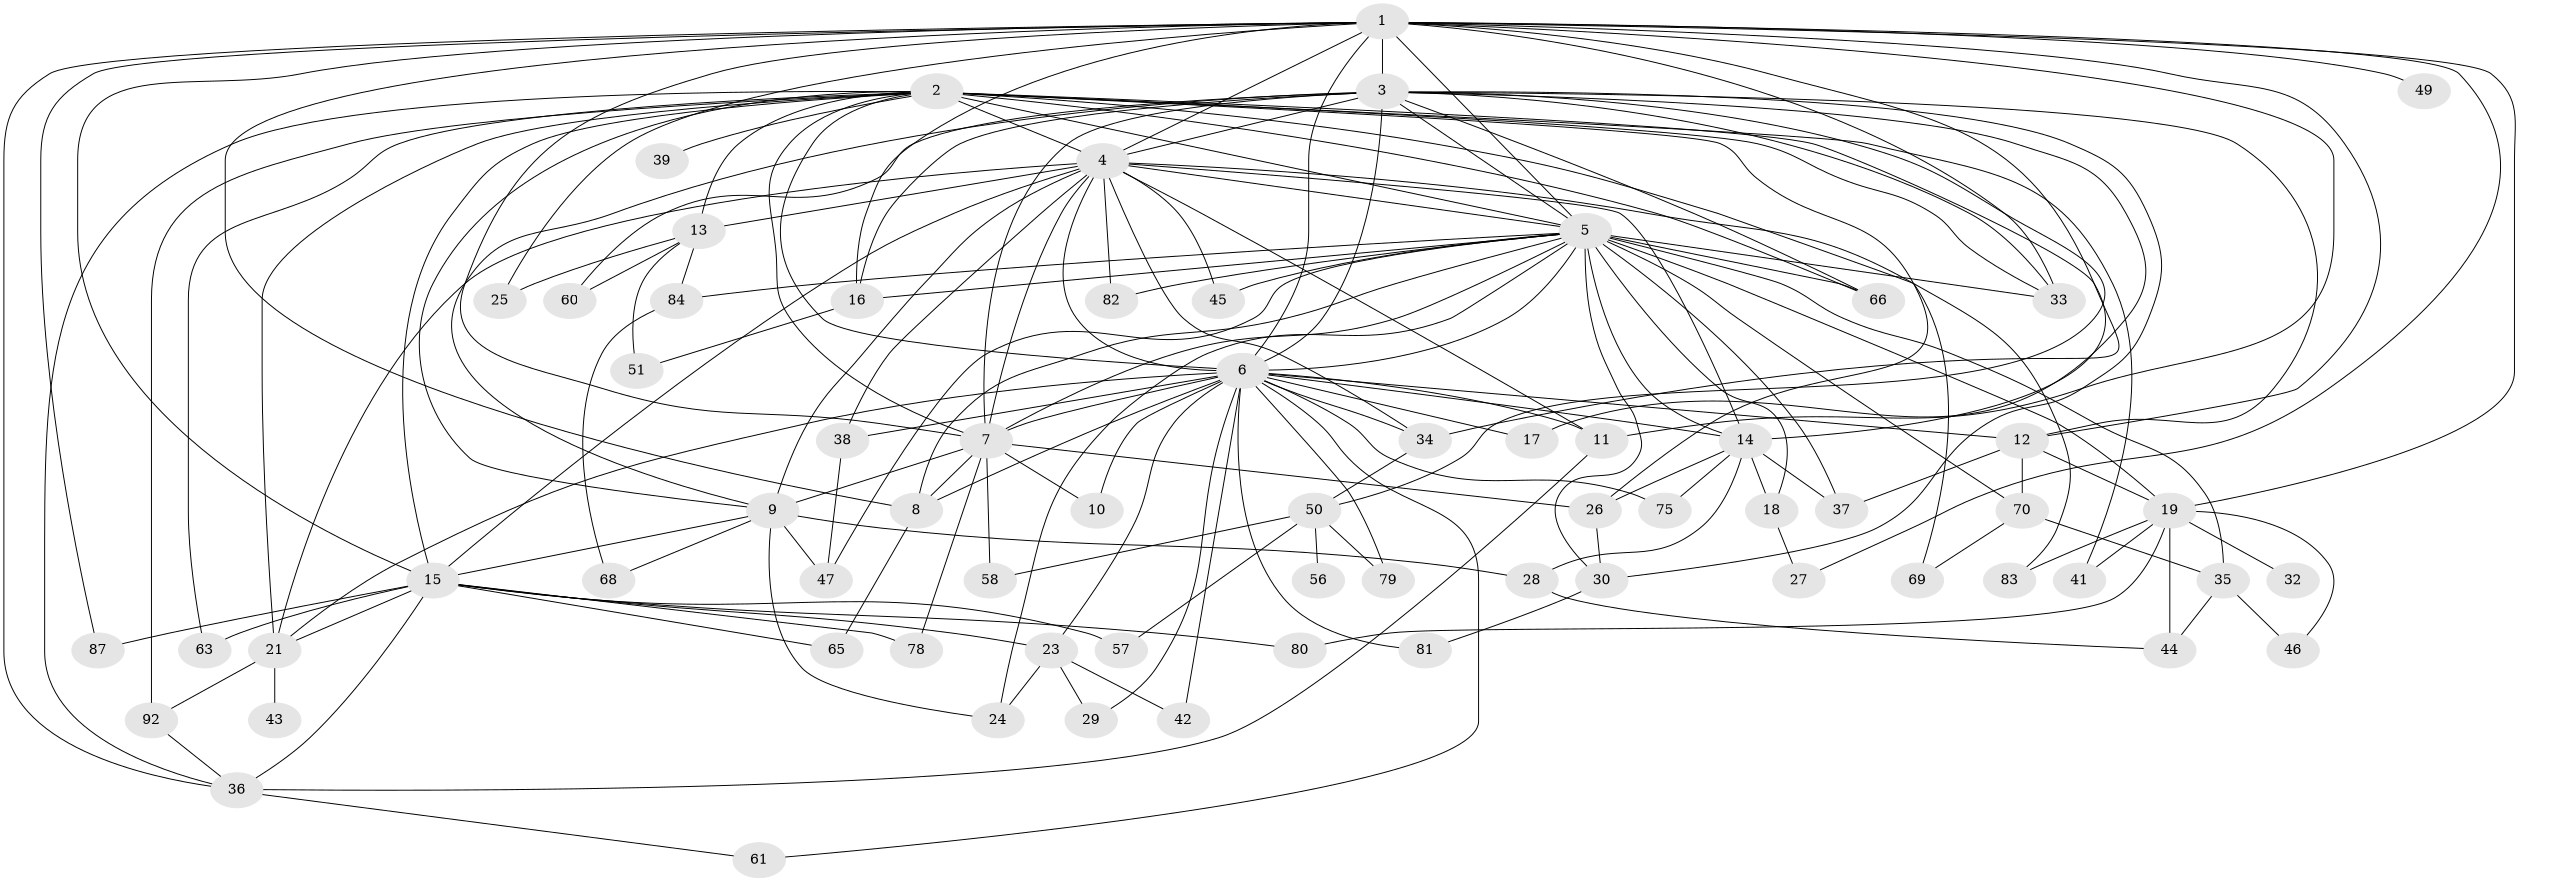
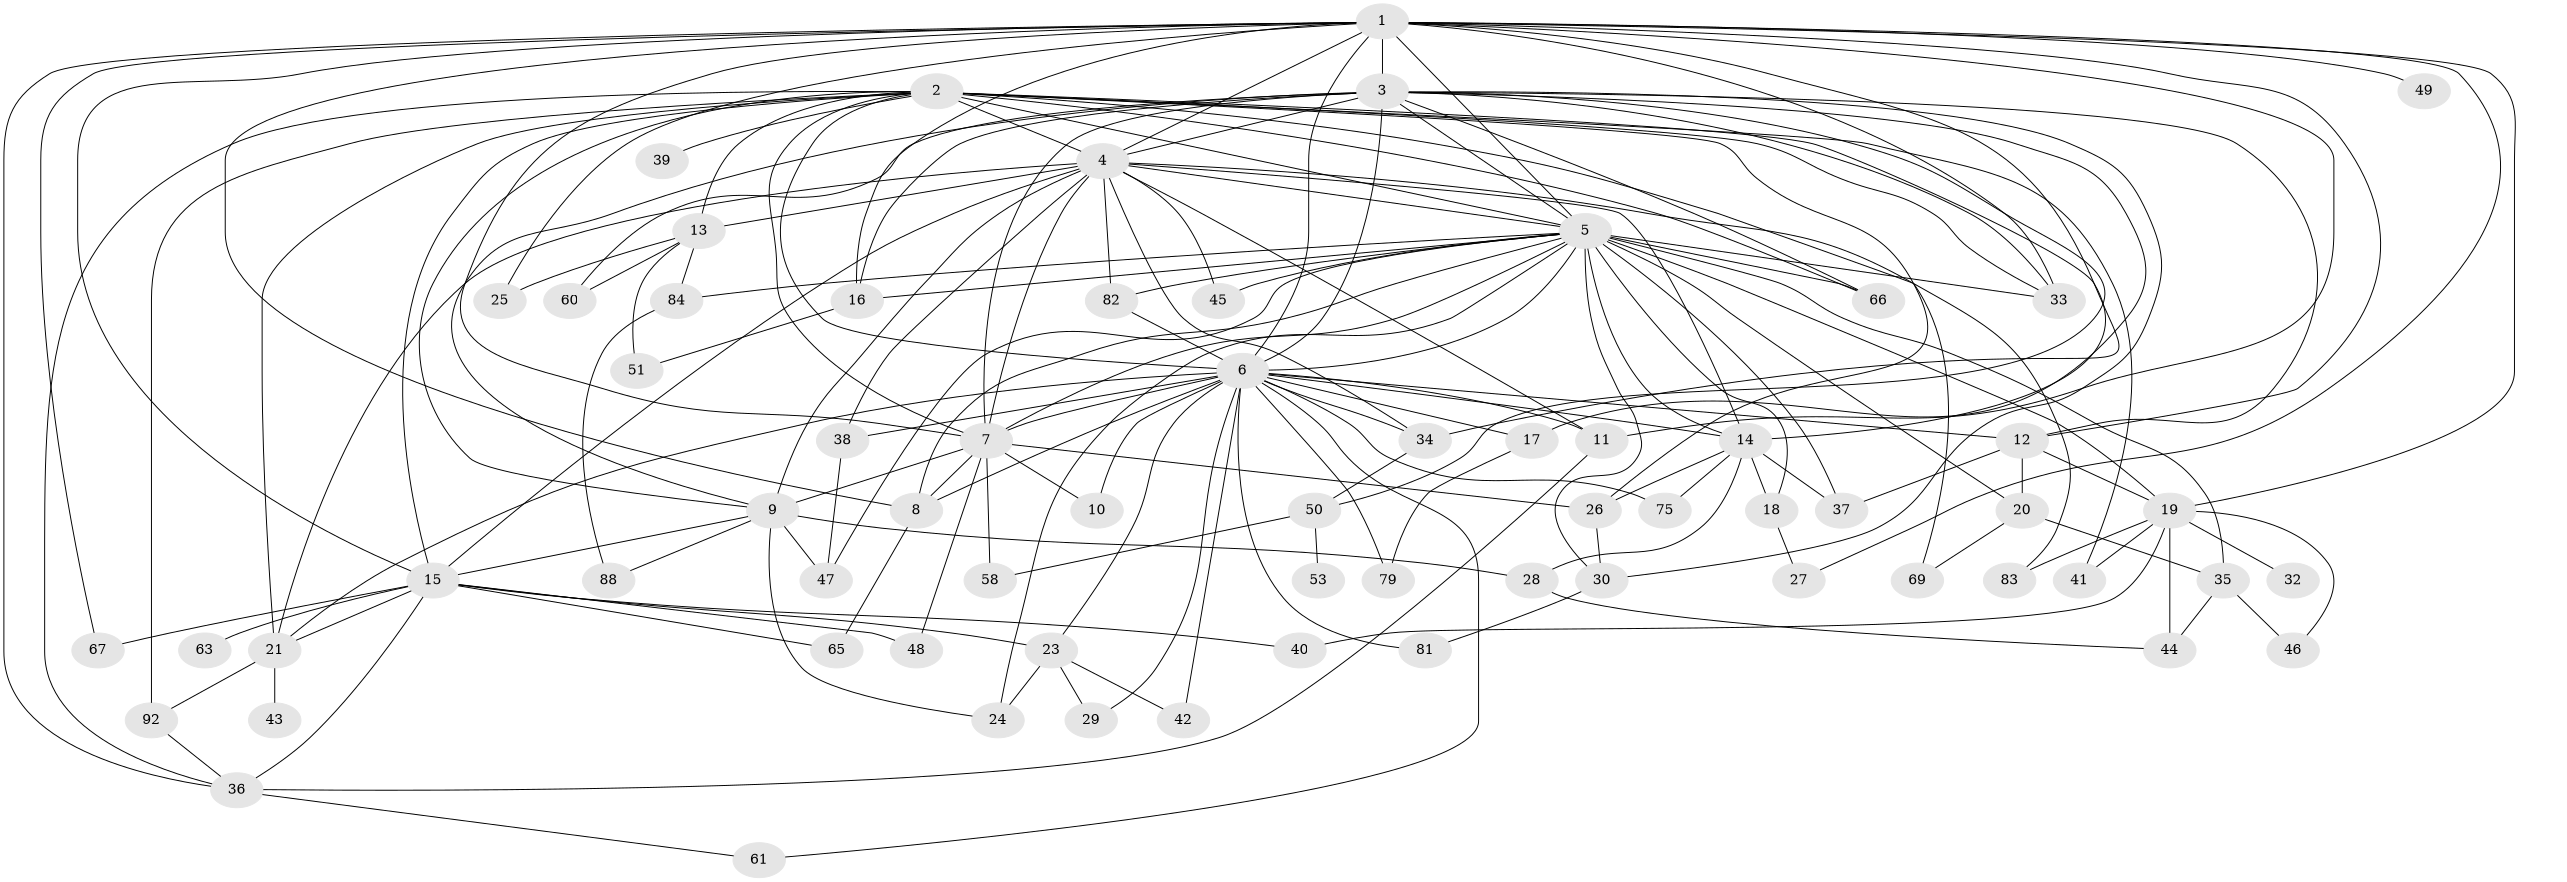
(360, 171) -> none
(1078, 320) -> (1164, 329)
(2022, 511) -> (2022, 511)
(1351, 546) -> (1441, 485)
(609, 581) -> (609, 581)
(1318, 581) -> (1318, 581)
(98, 650) -> (98, 650)
(916, 650) -> (916, 650)
(1121, 650) -> none
(1300, 650) -> (1300, 650)
